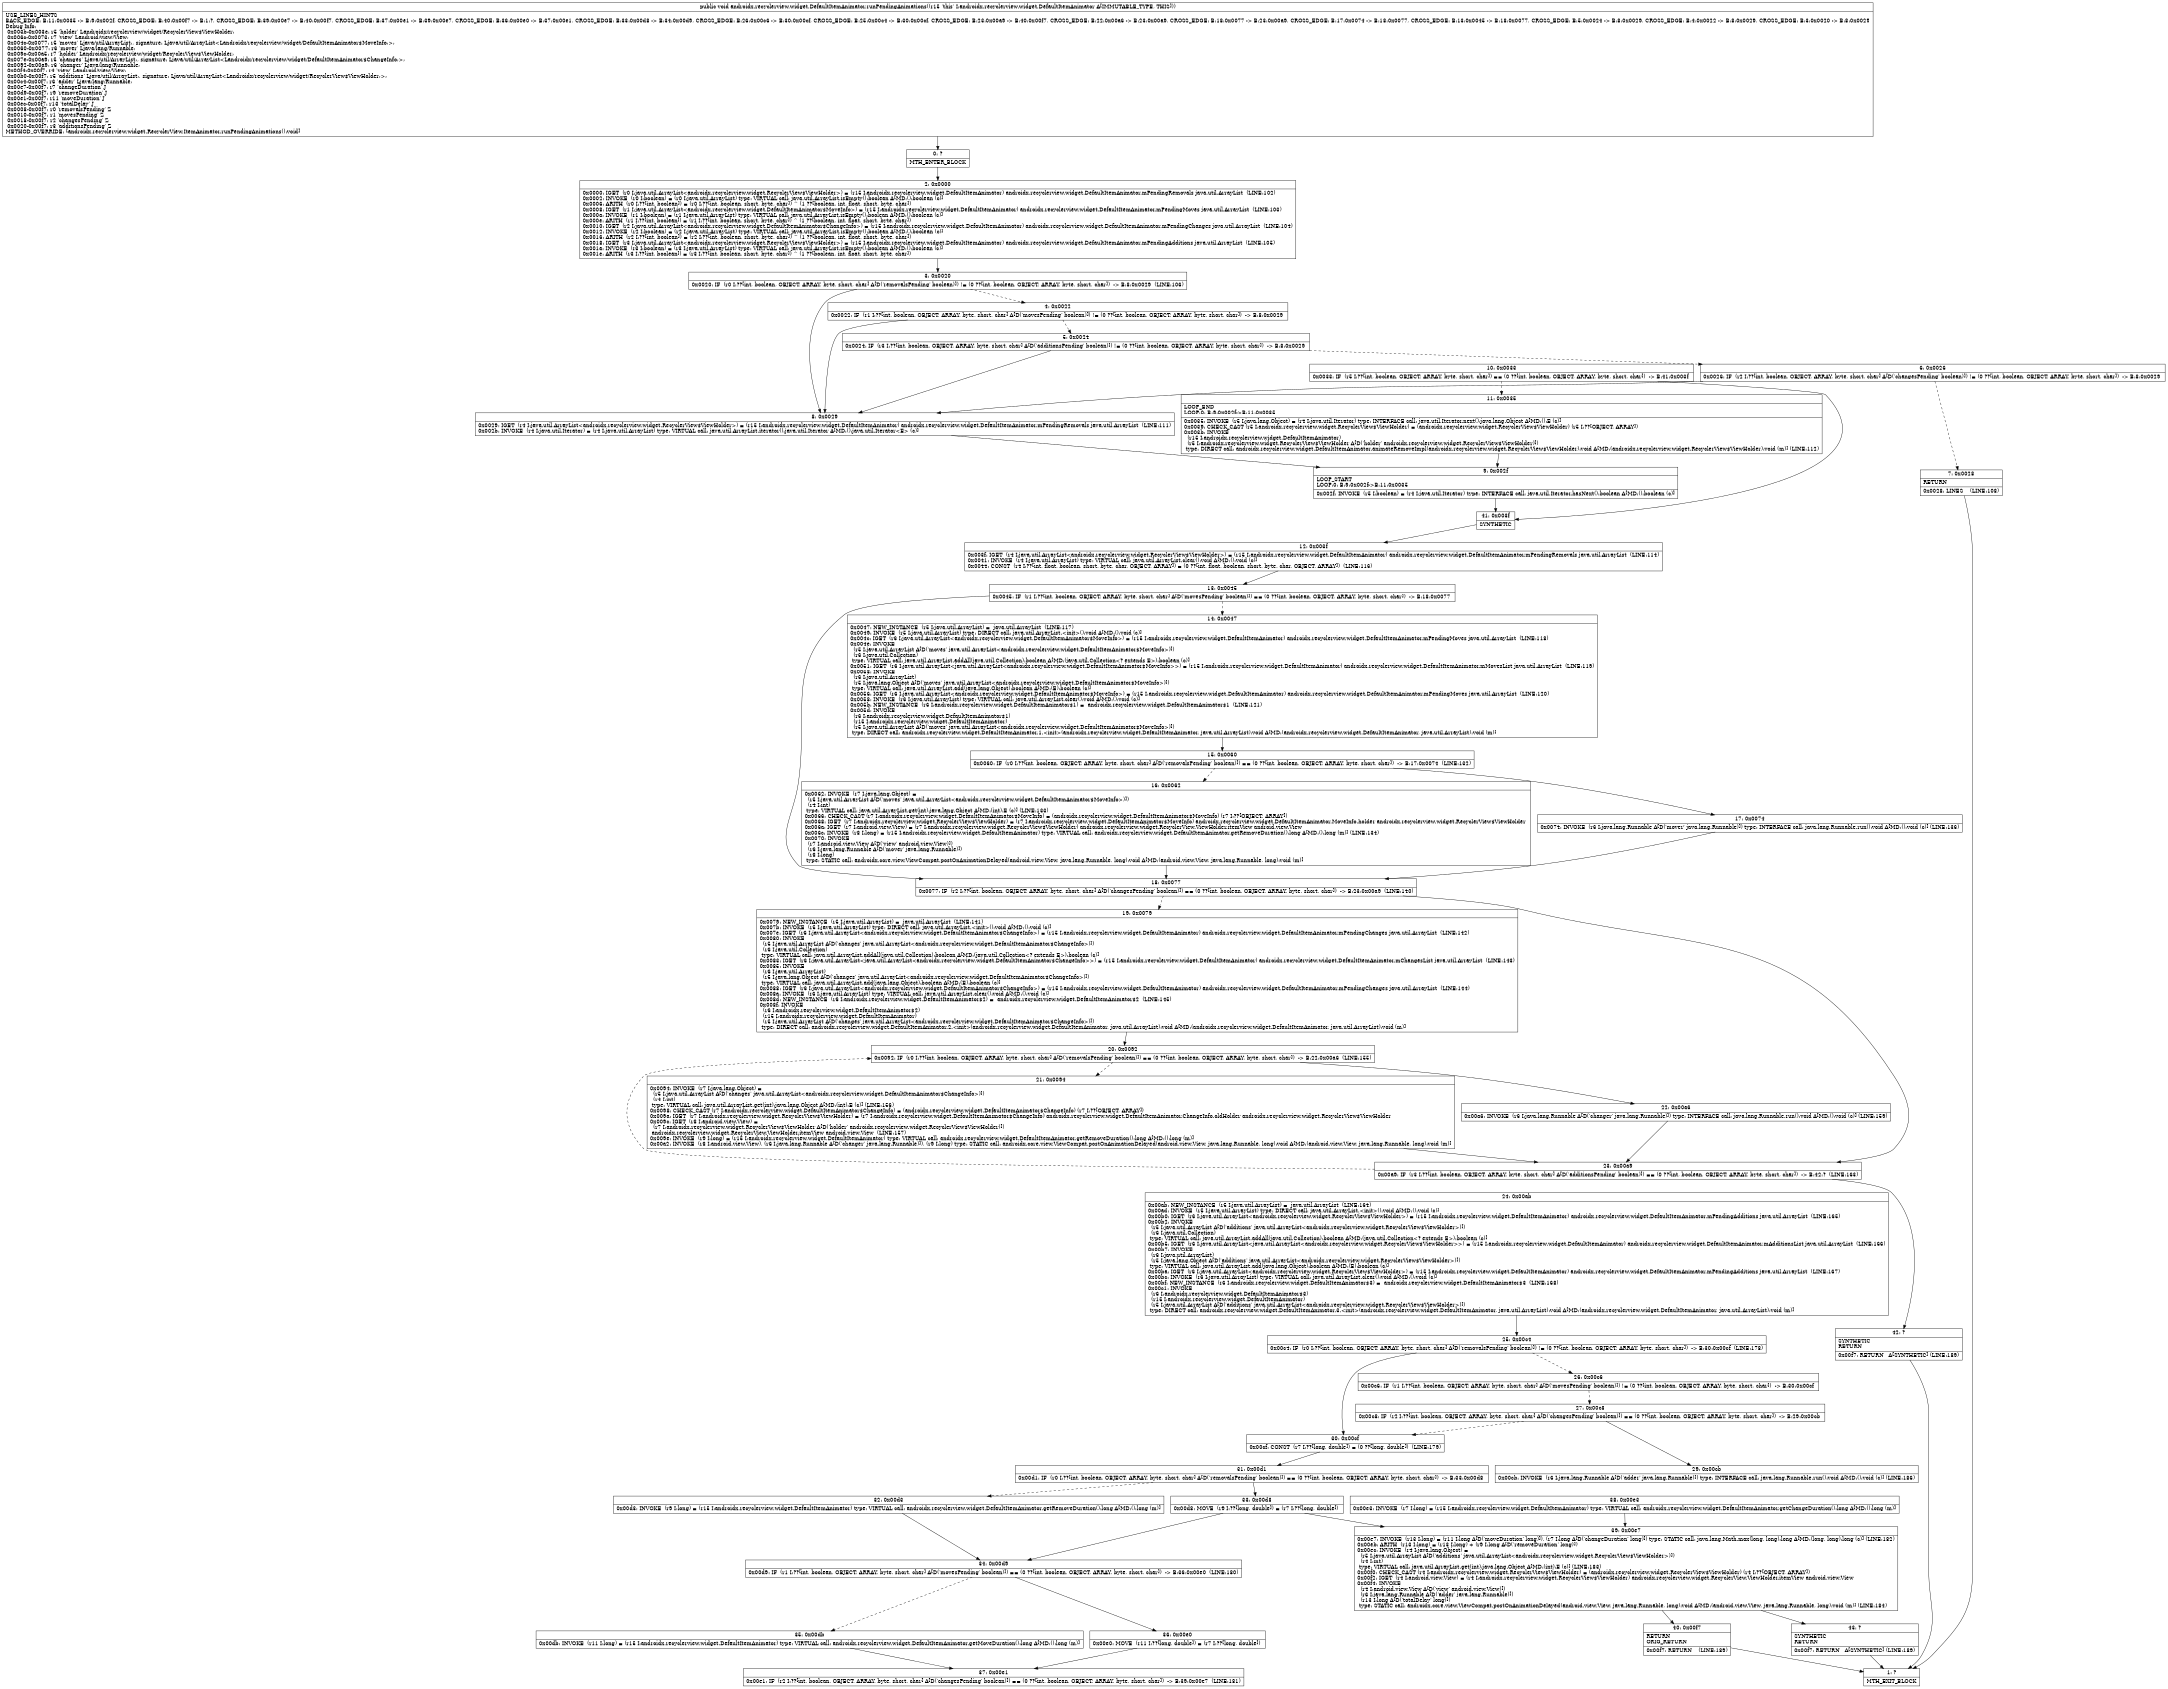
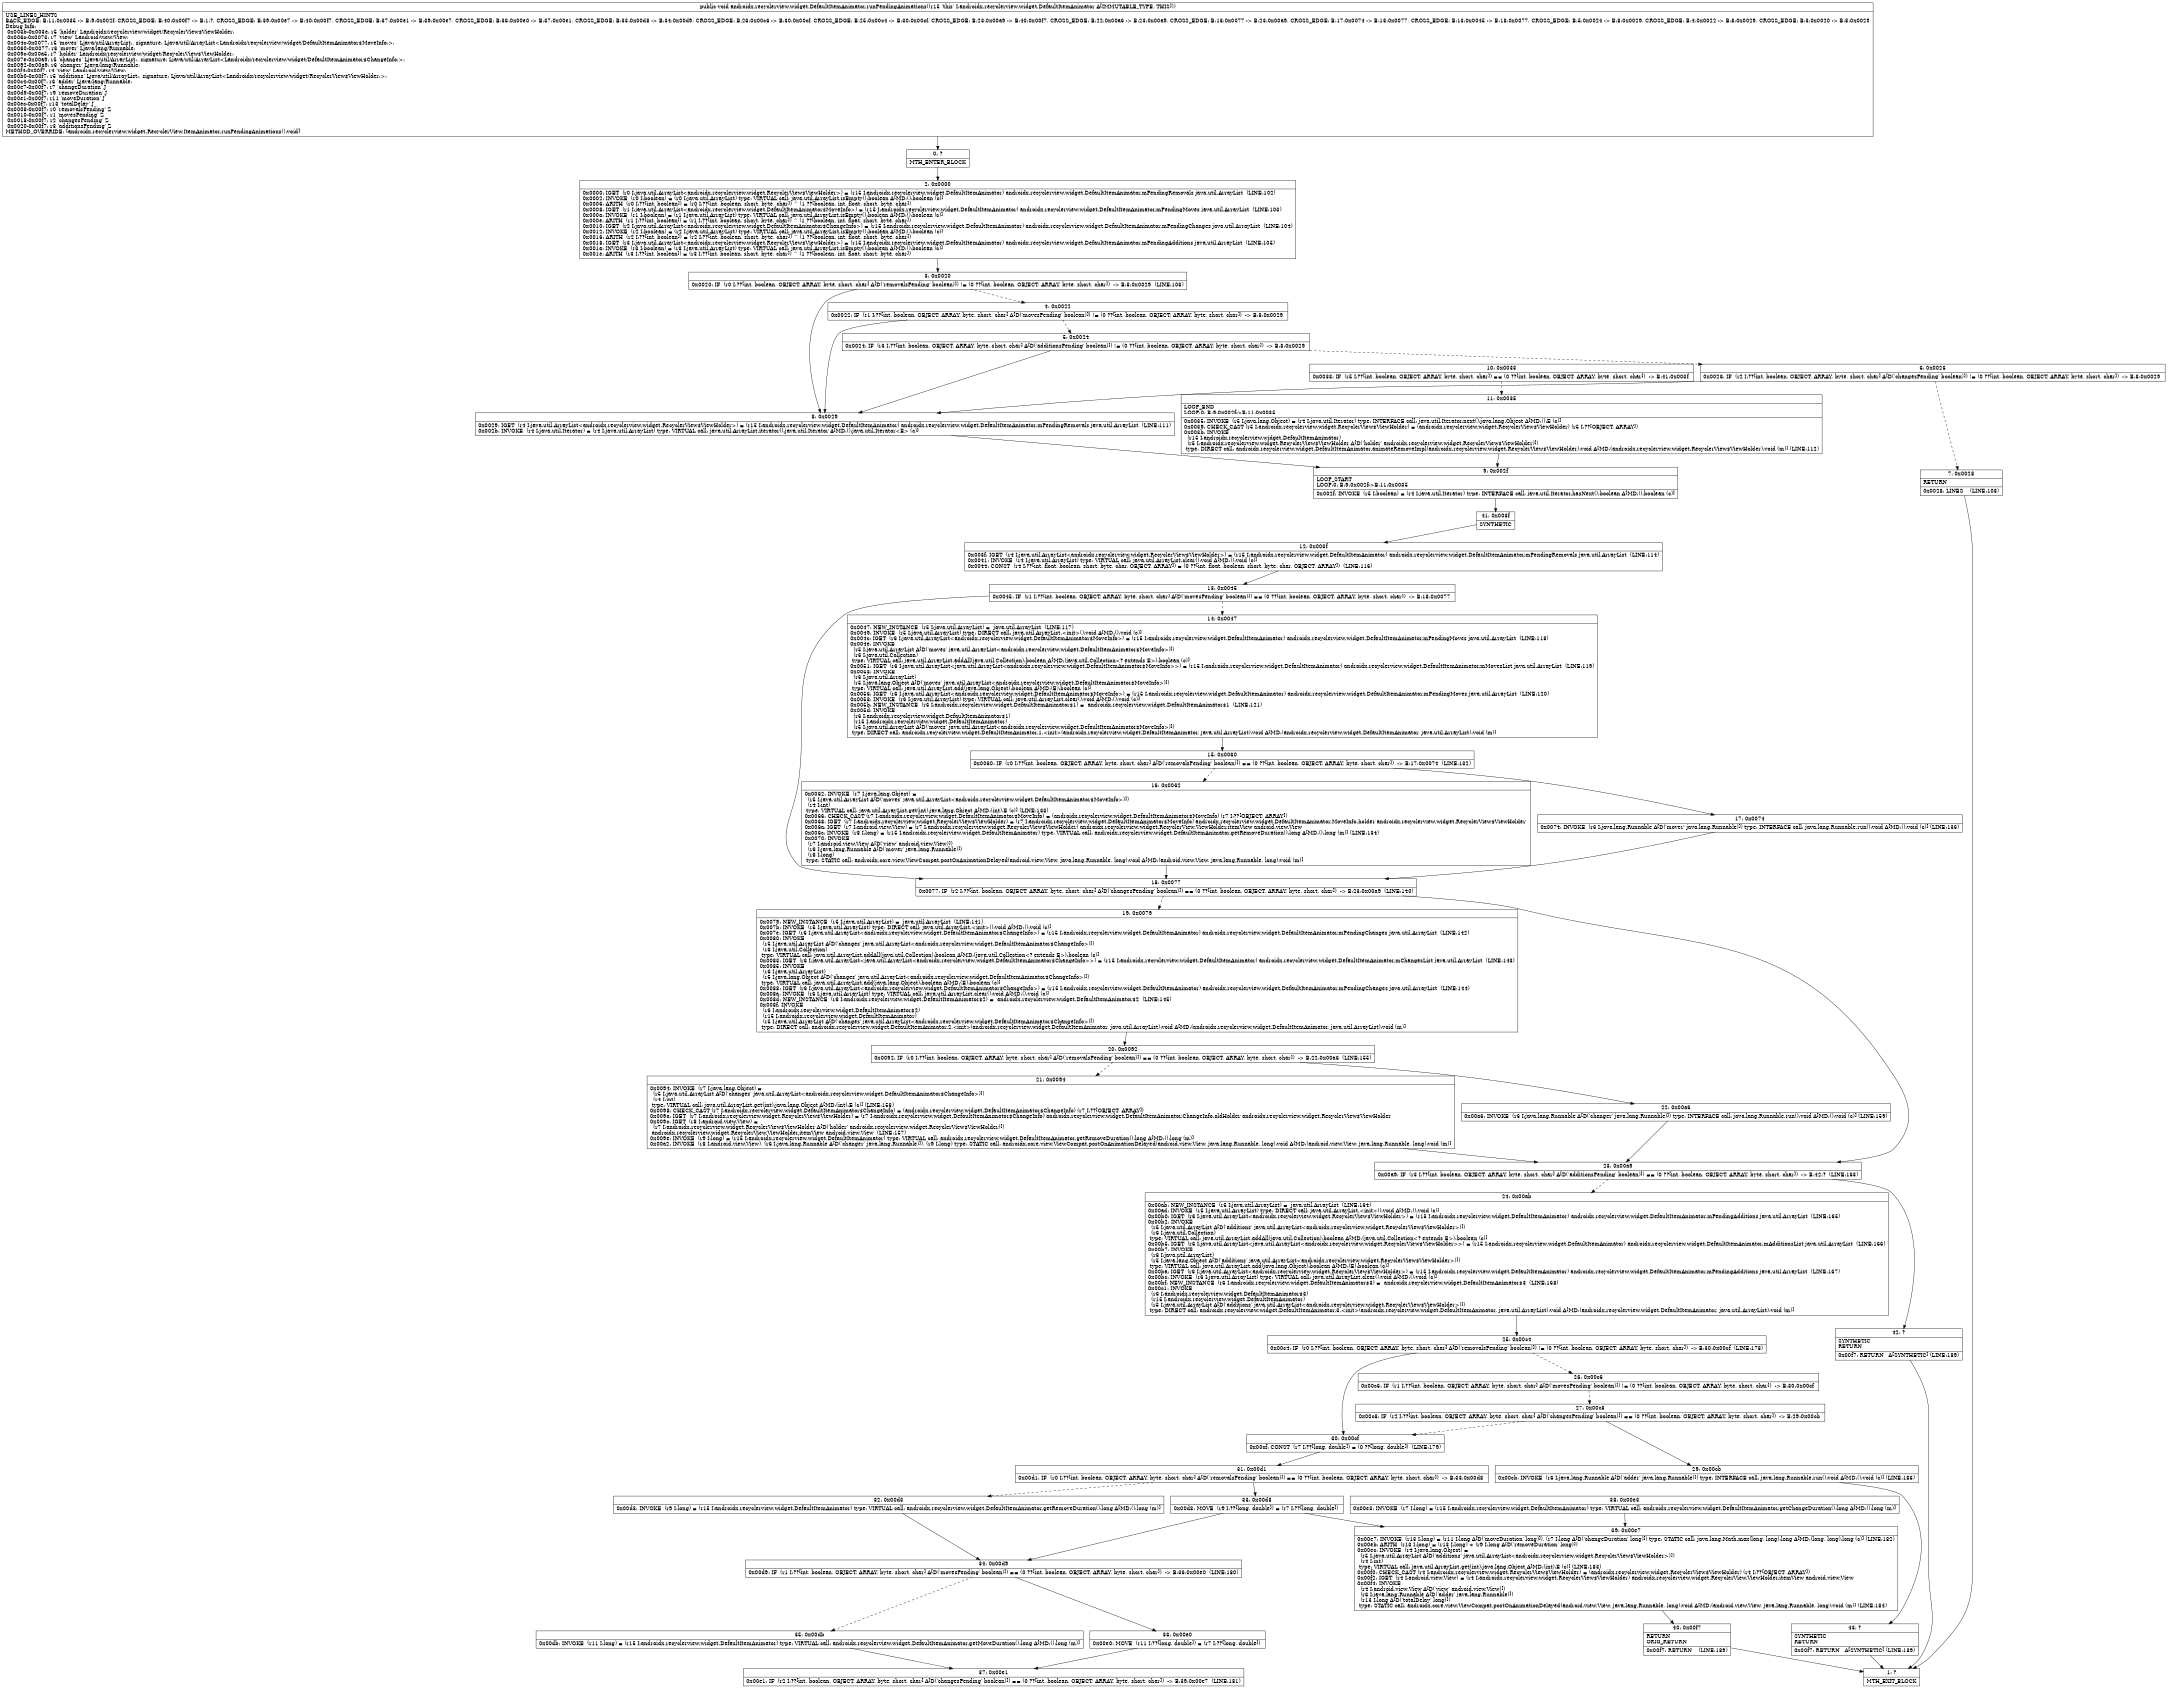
(1793, 476) -> none
(855, 1162) -> (1601, 1185)
(1781, 1617) -> (1919, 1528)
